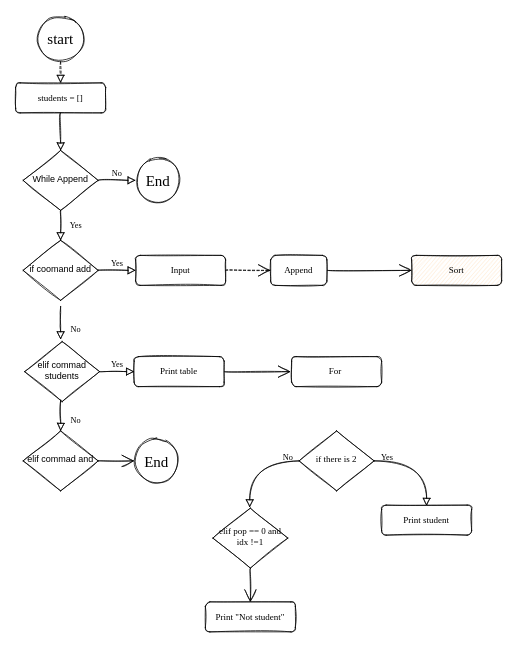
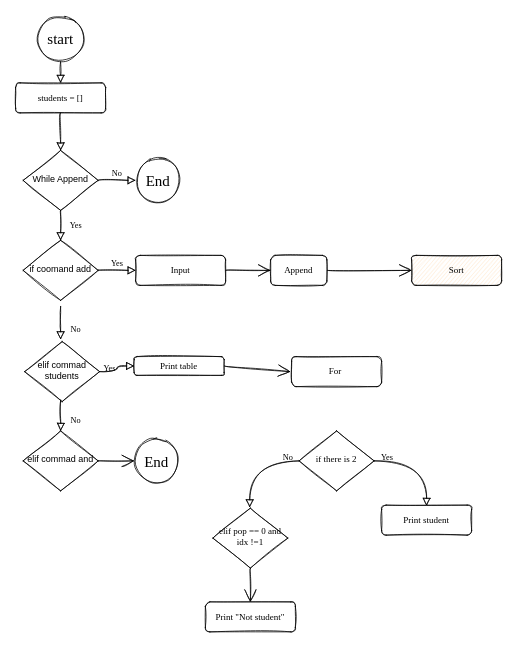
(60, 70) -> (60, 70)
(247, 270) -> (247, 270)
(179, 372) -> (179, 366)
